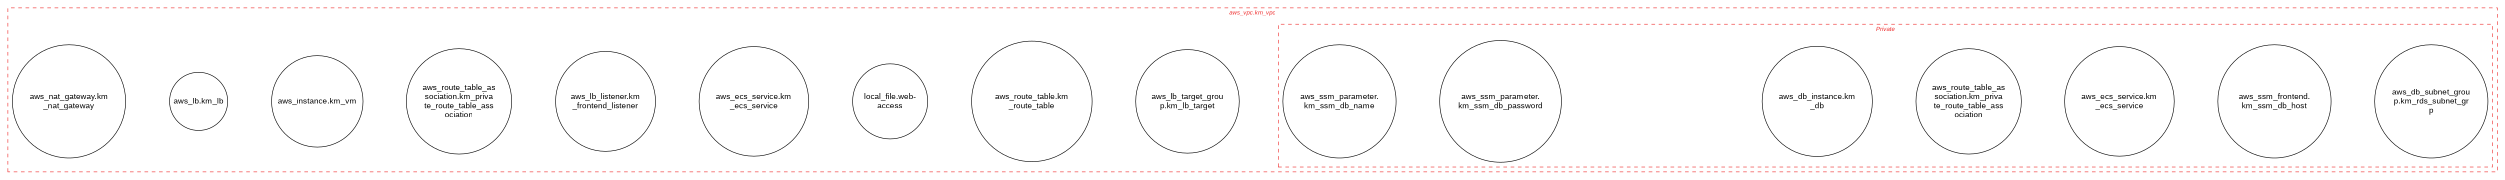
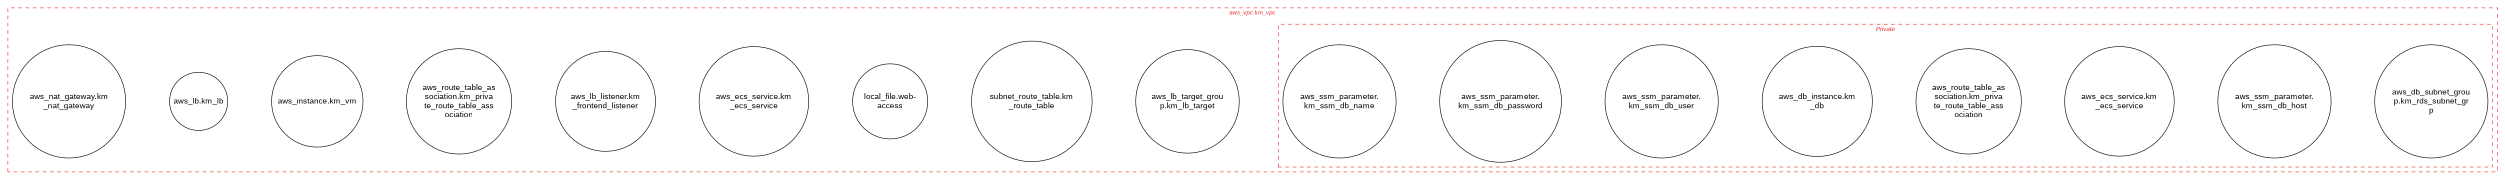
(1032, 101) -> (1032, 101)
none -> (1662, 101)
(2274, 101) -> (2274, 101)
